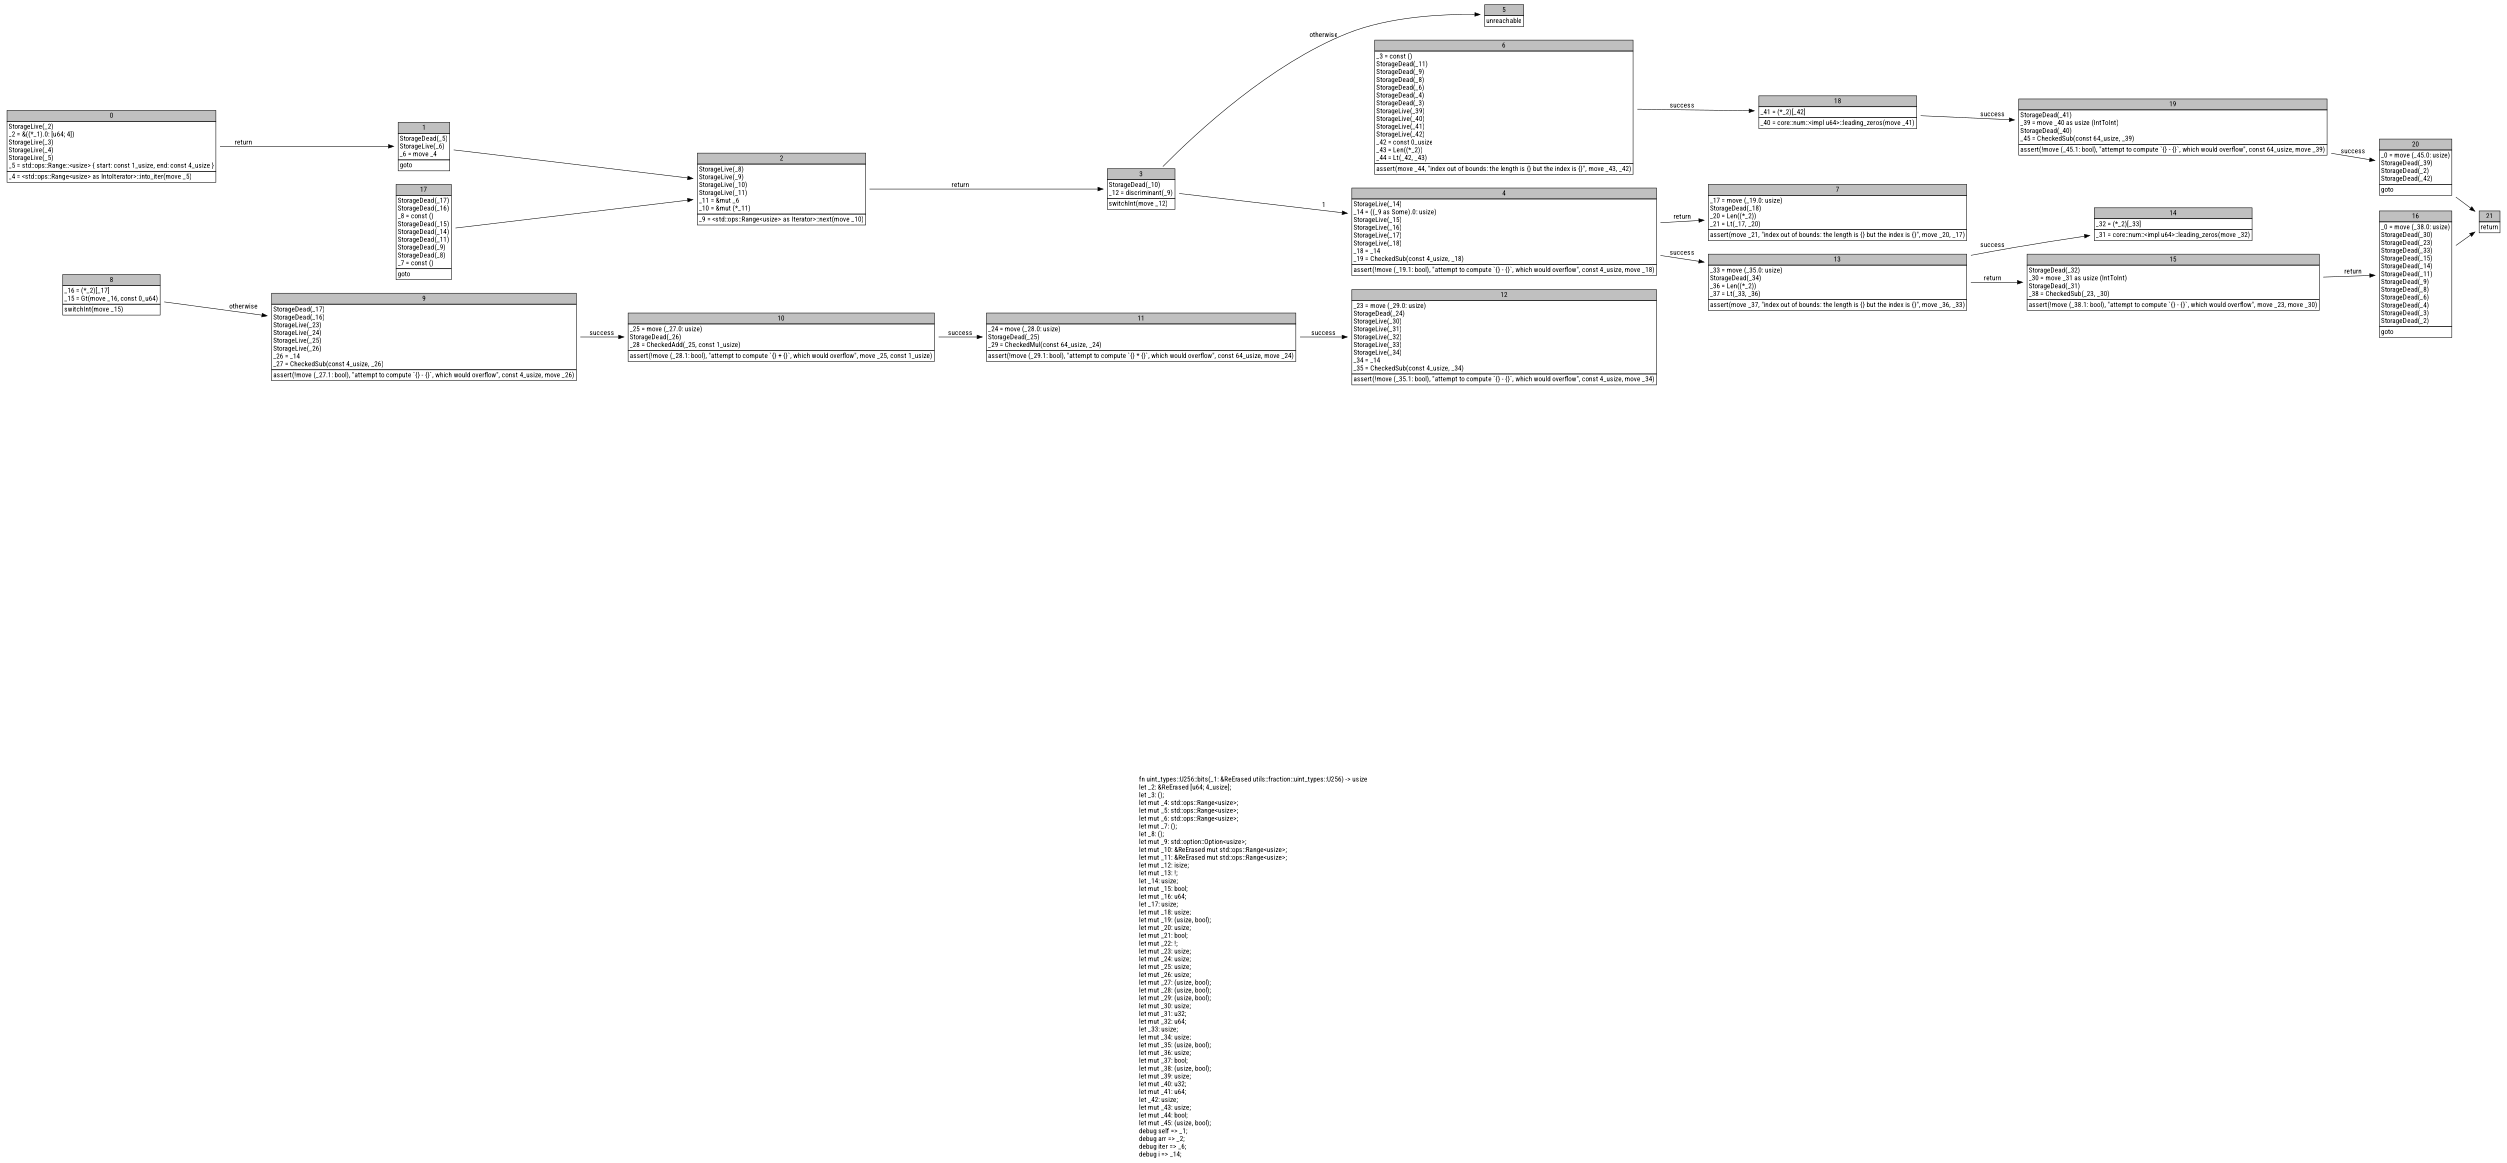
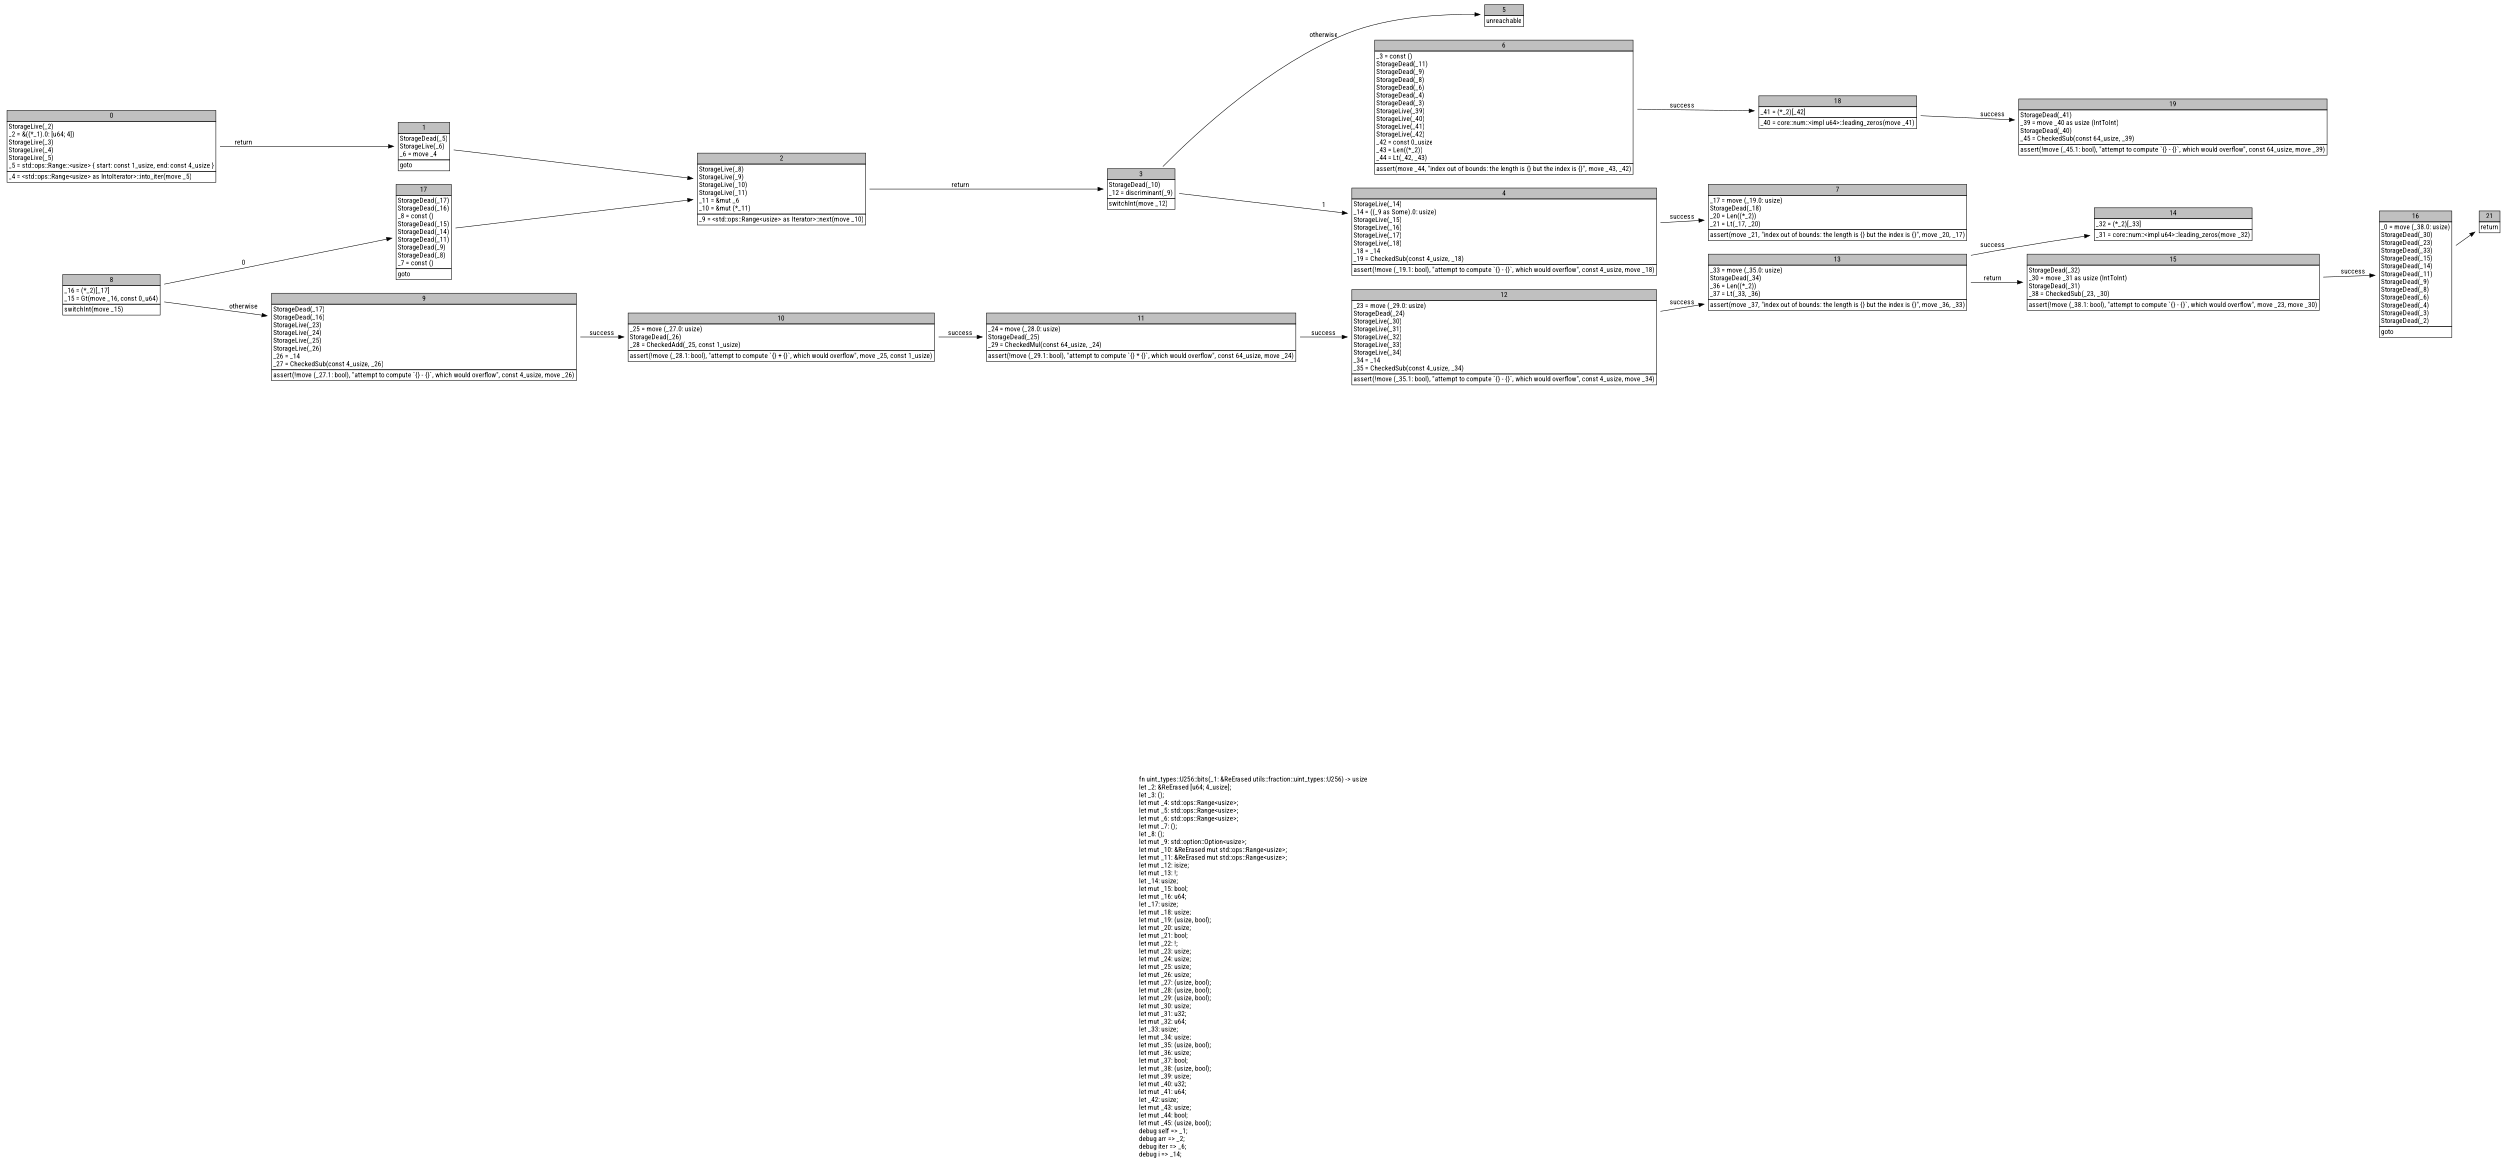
(2415, 167) -> none
(1682, 217) -> (1682, 217)
(1680, 258) -> (1680, 308)
none -> (275, 262)
(2353, 272) -> (2353, 272)
